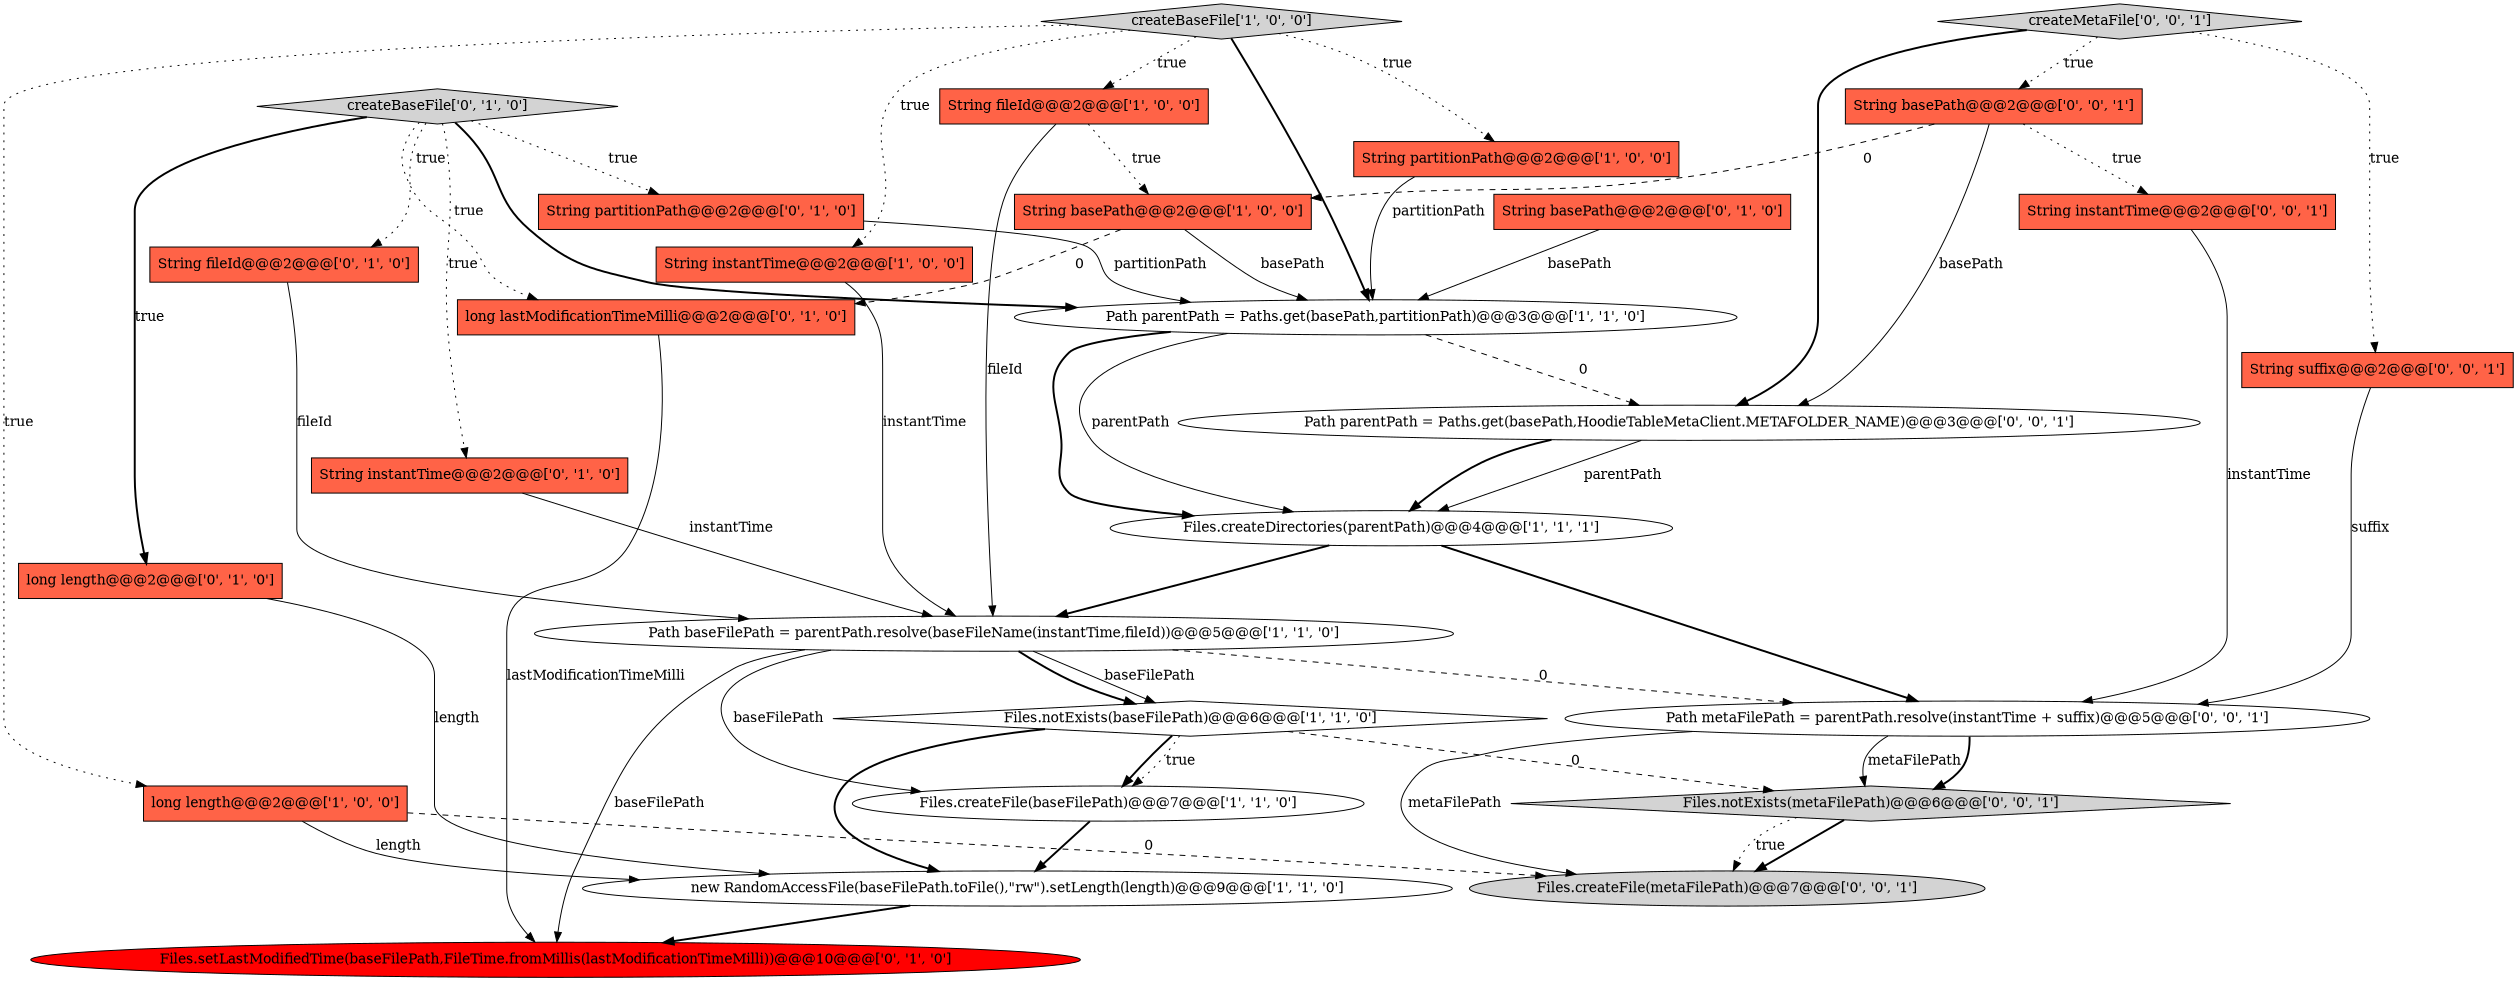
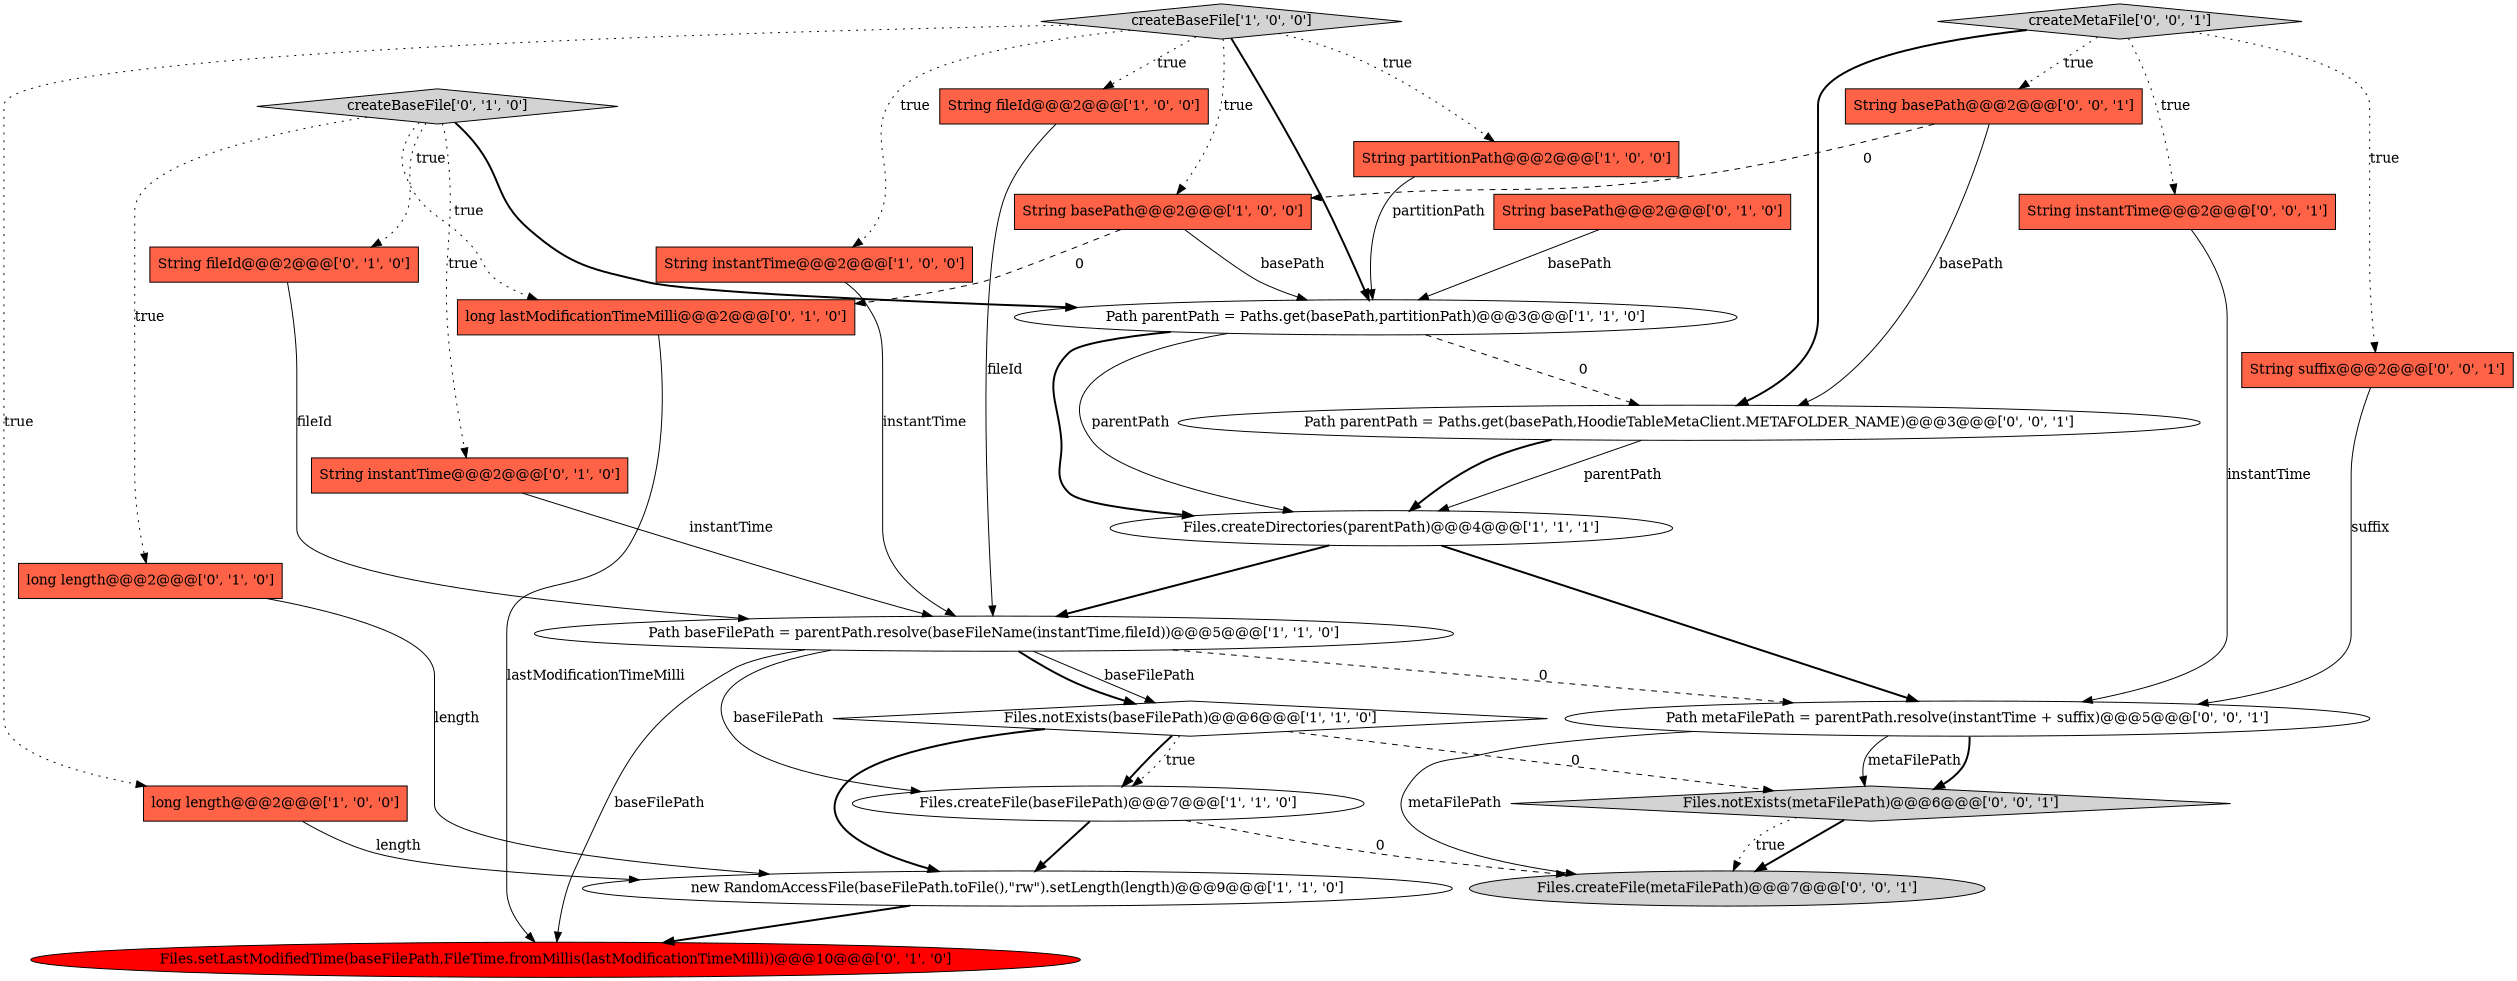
(1115, 155) -> (1218, 117)
(2081, 157) -> (2157, 109)
(701, 212) -> none
(135, 252) -> (135, 252)
(971, 844) -> (1370, 853)
